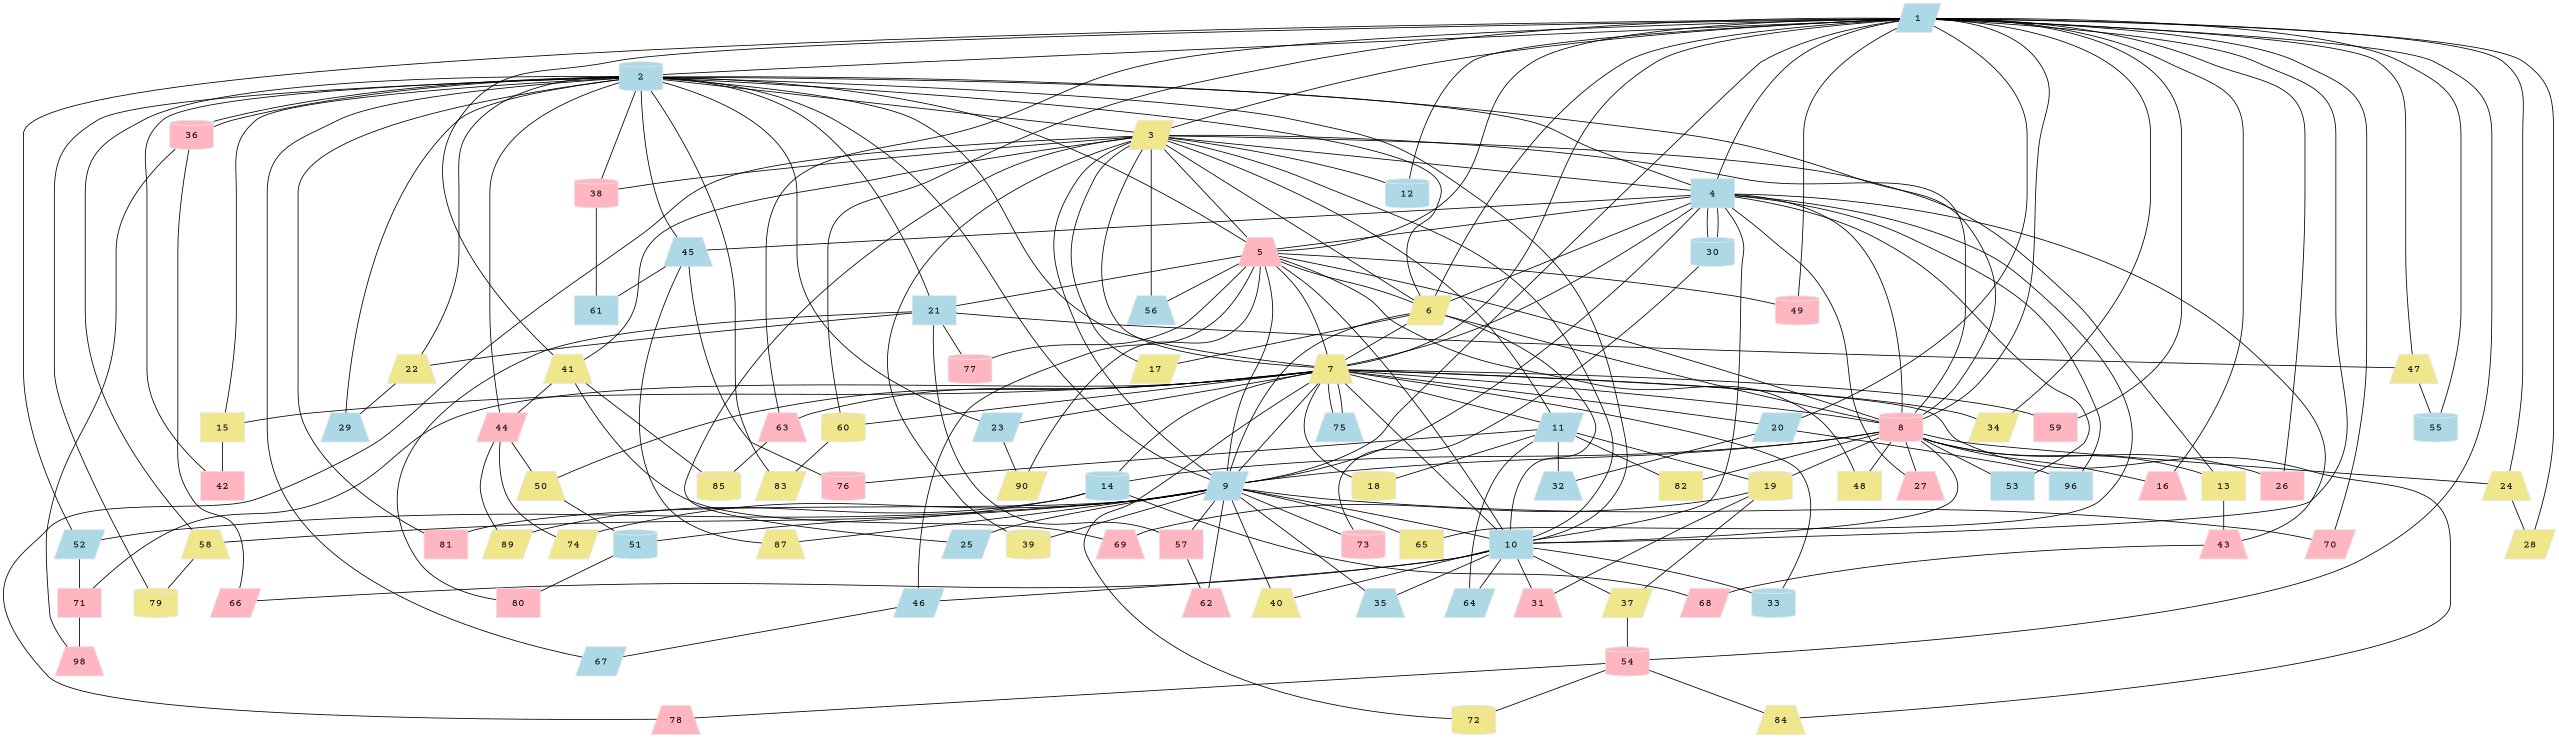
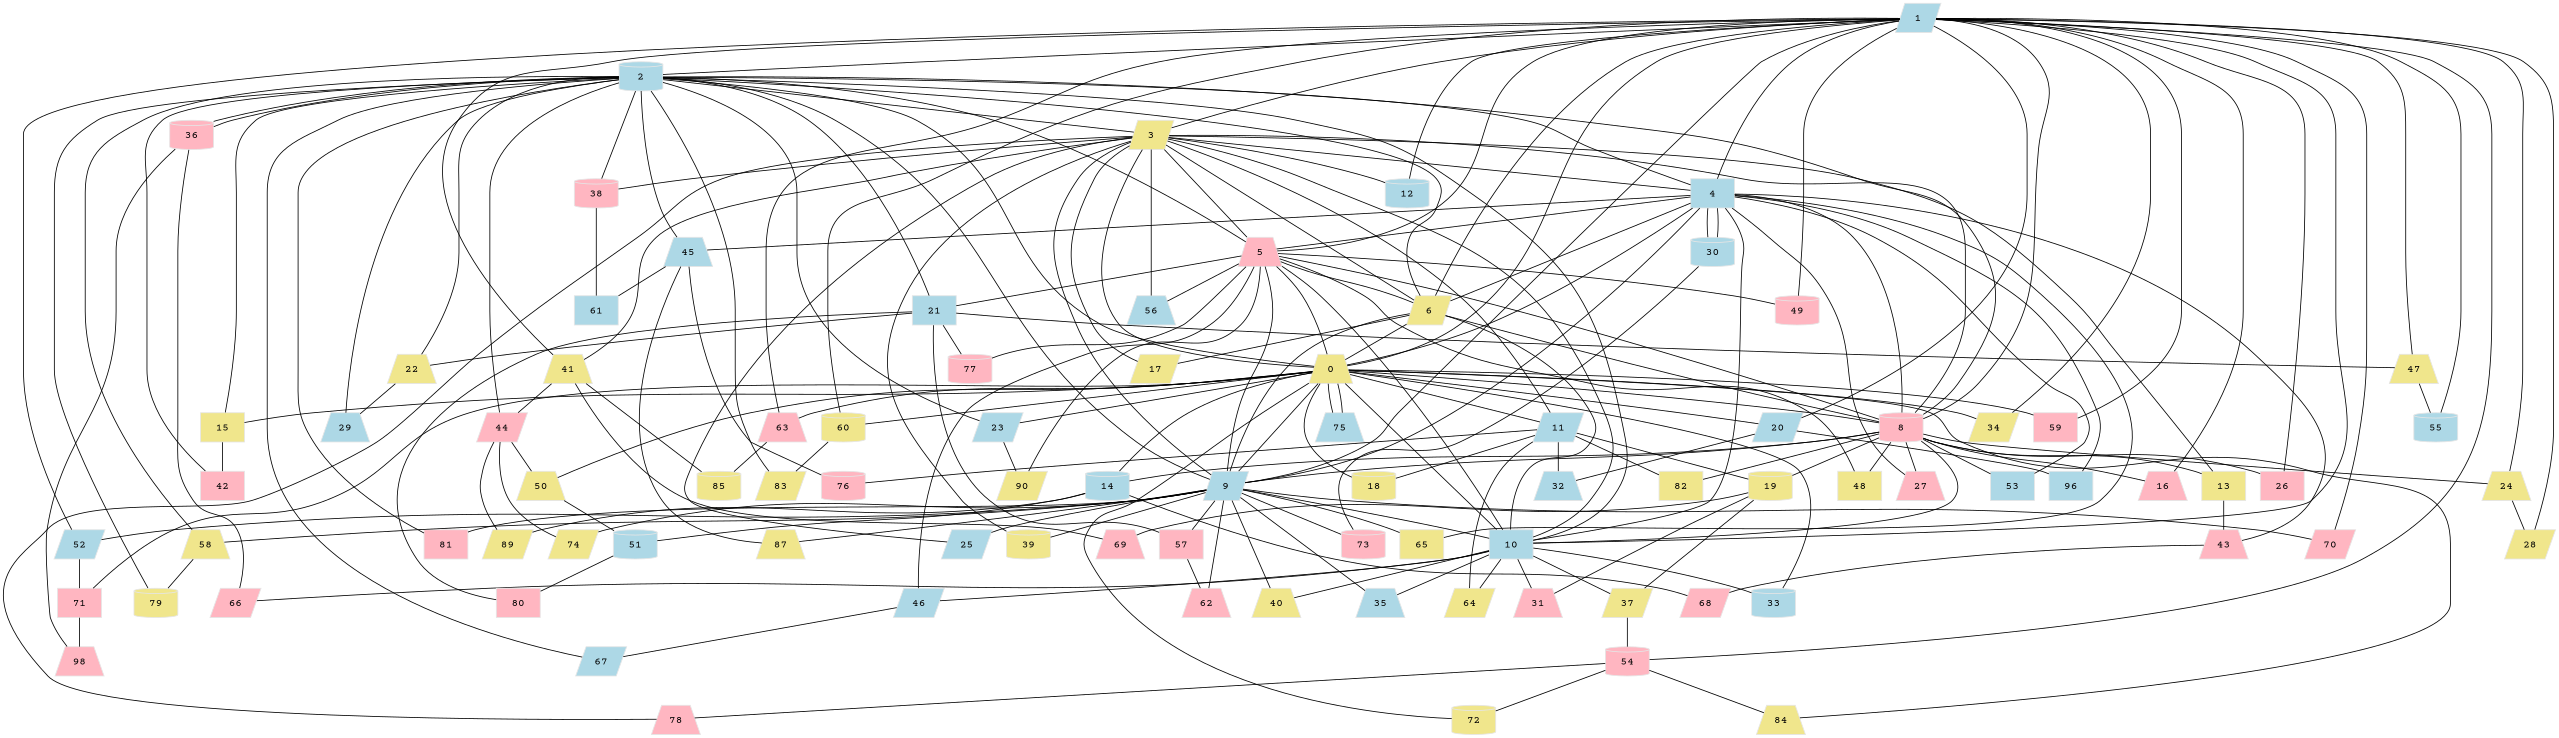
(1331, 369) -> (1331, 369)
(1470, 603) -> (1470, 603)
